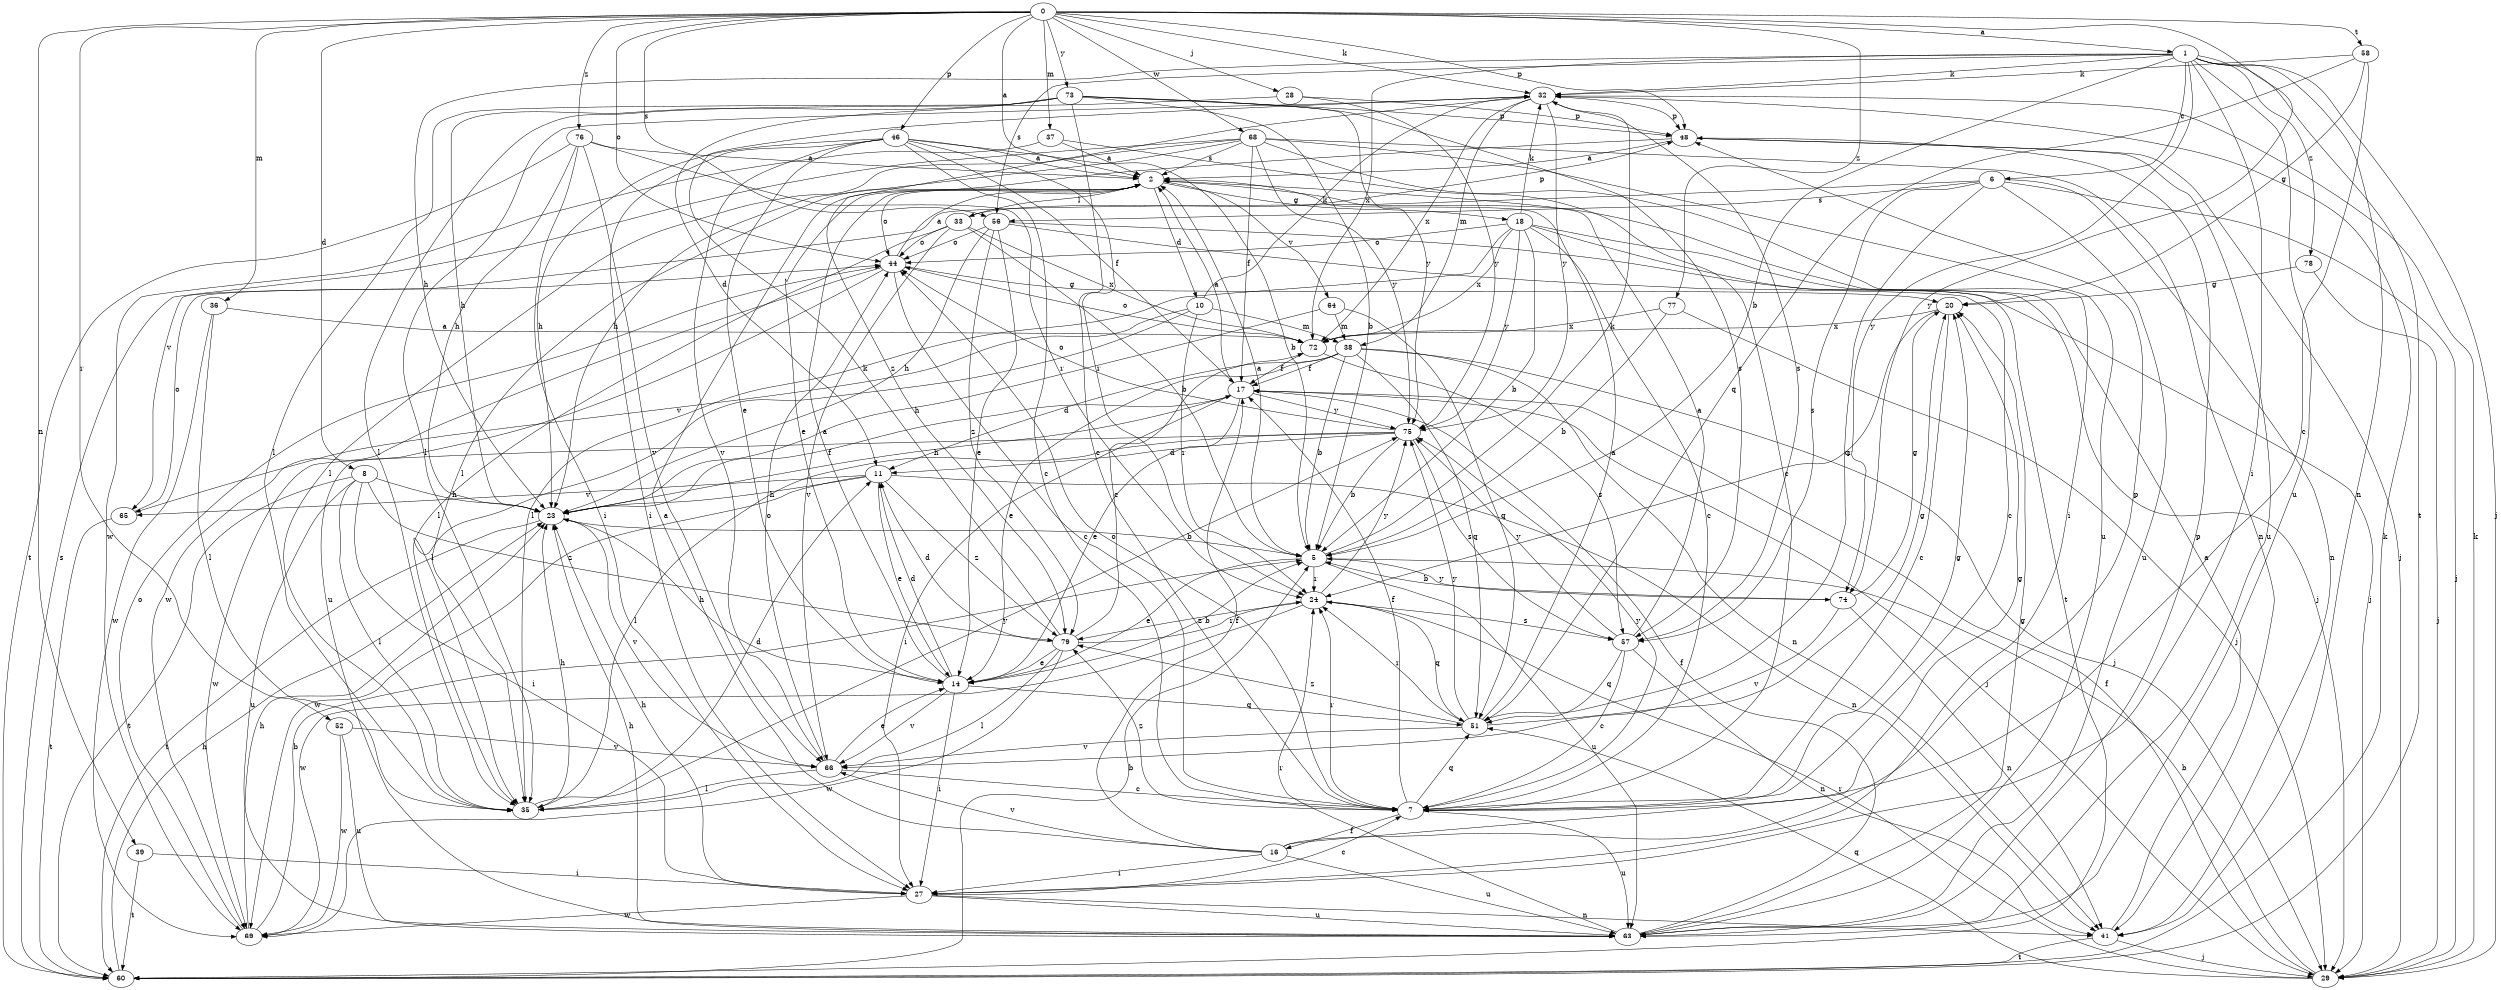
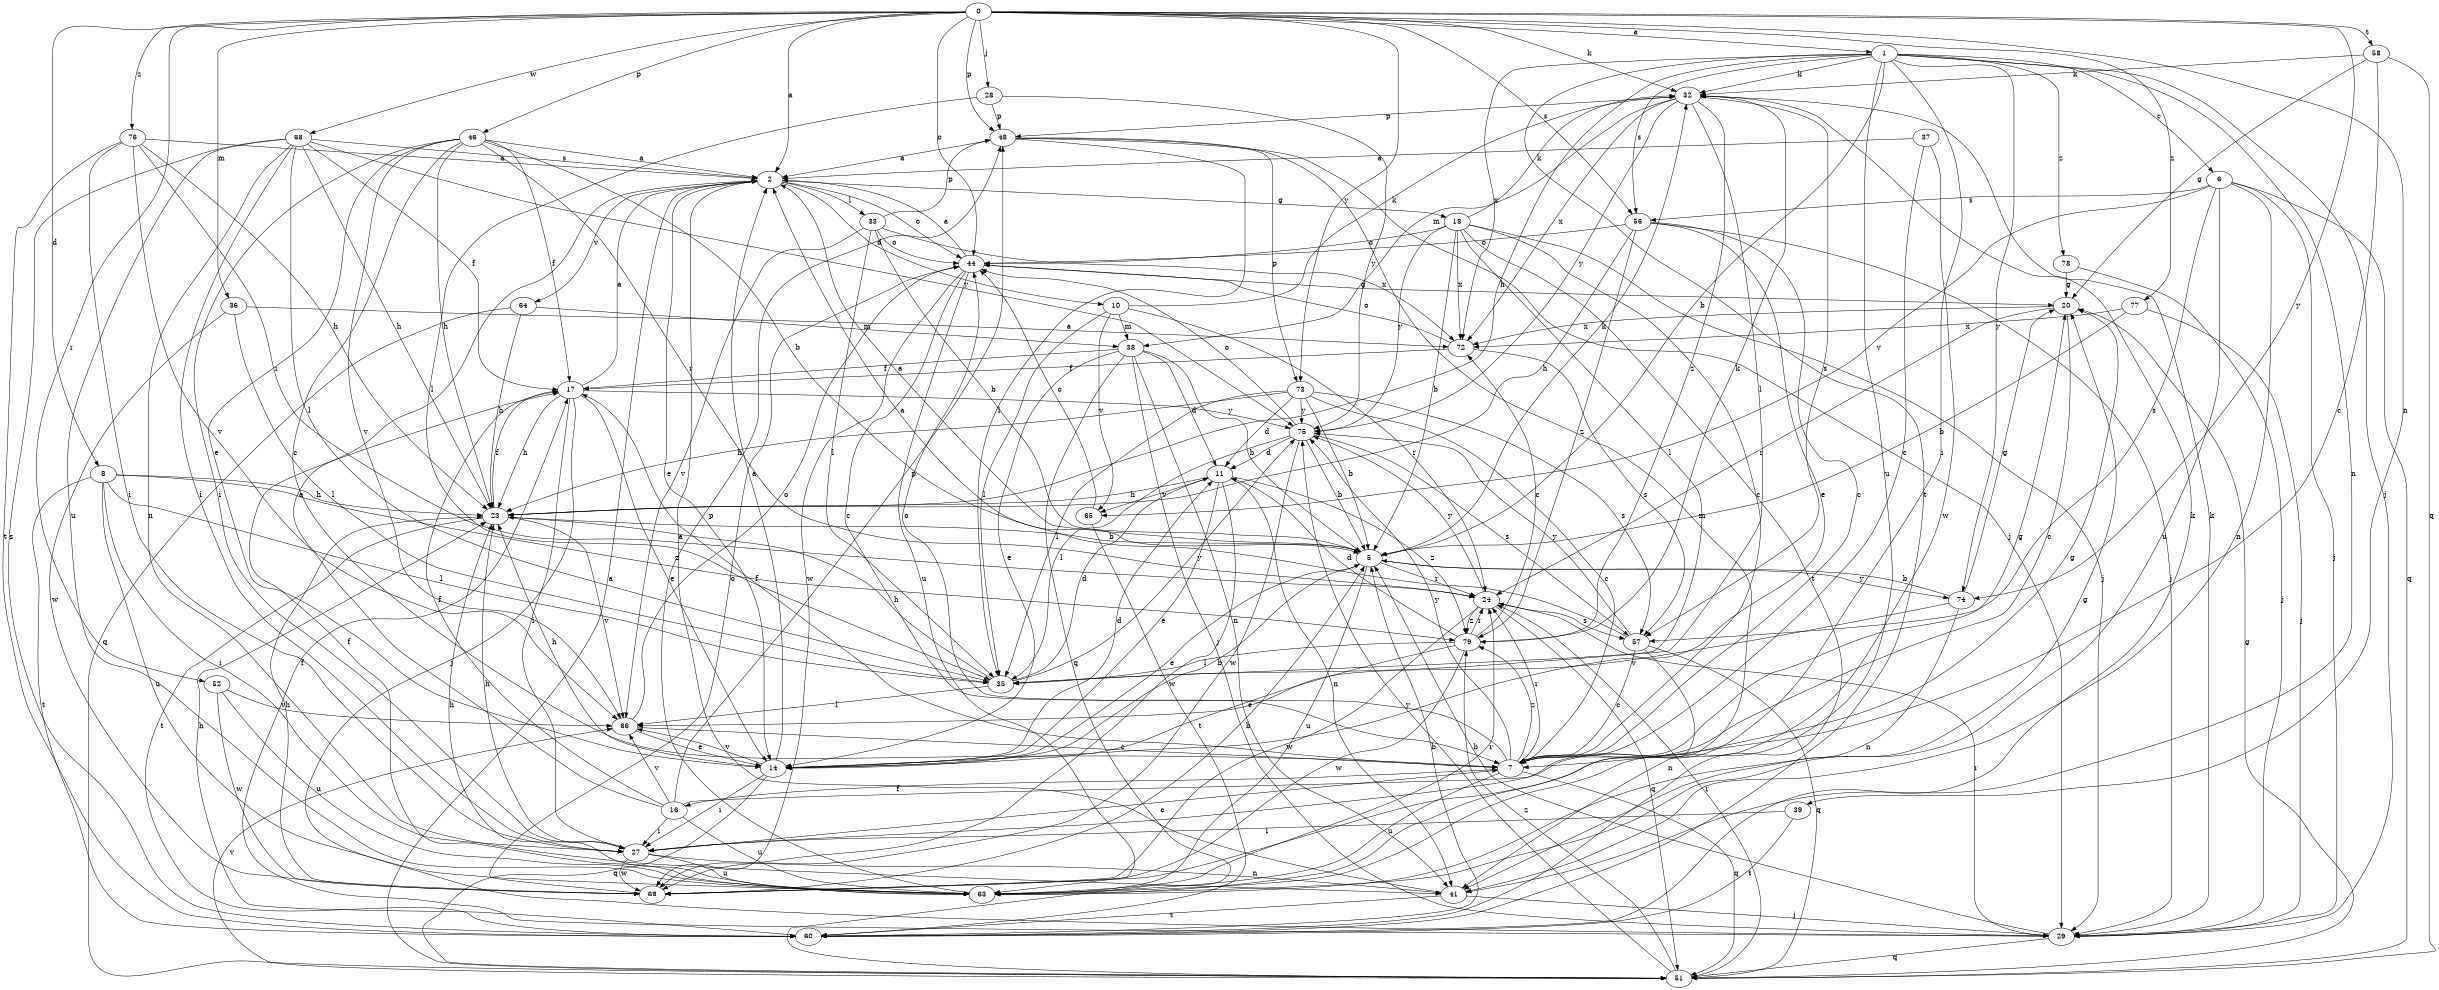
(1047, 72) -> none
(1346, 109) -> (1272, 165)
(2269, 537) -> (1702, 516)
(681, 793) -> (815, 705)
